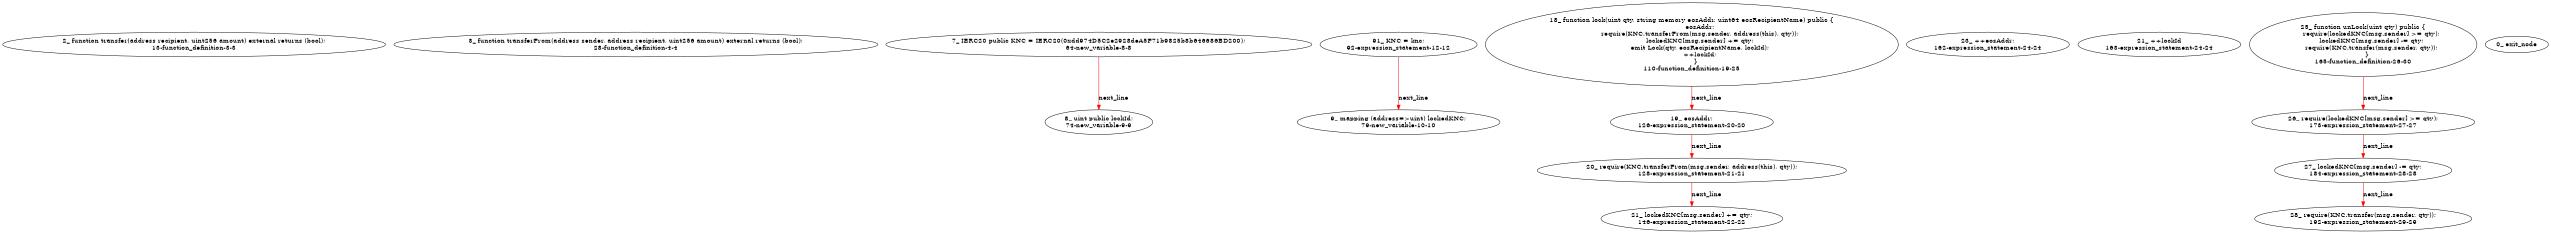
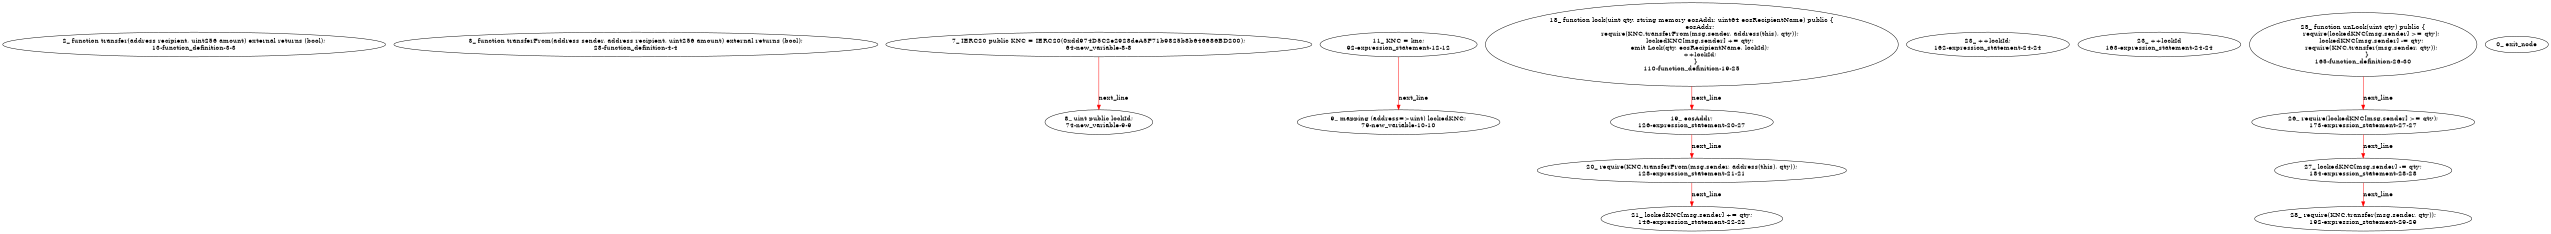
(1399, 45) -> (1399, 45)
(1988, 45) -> (1988, 45)
(2159, 45) -> (2159, 45)
(1692, 122) -> (1692, 122)
